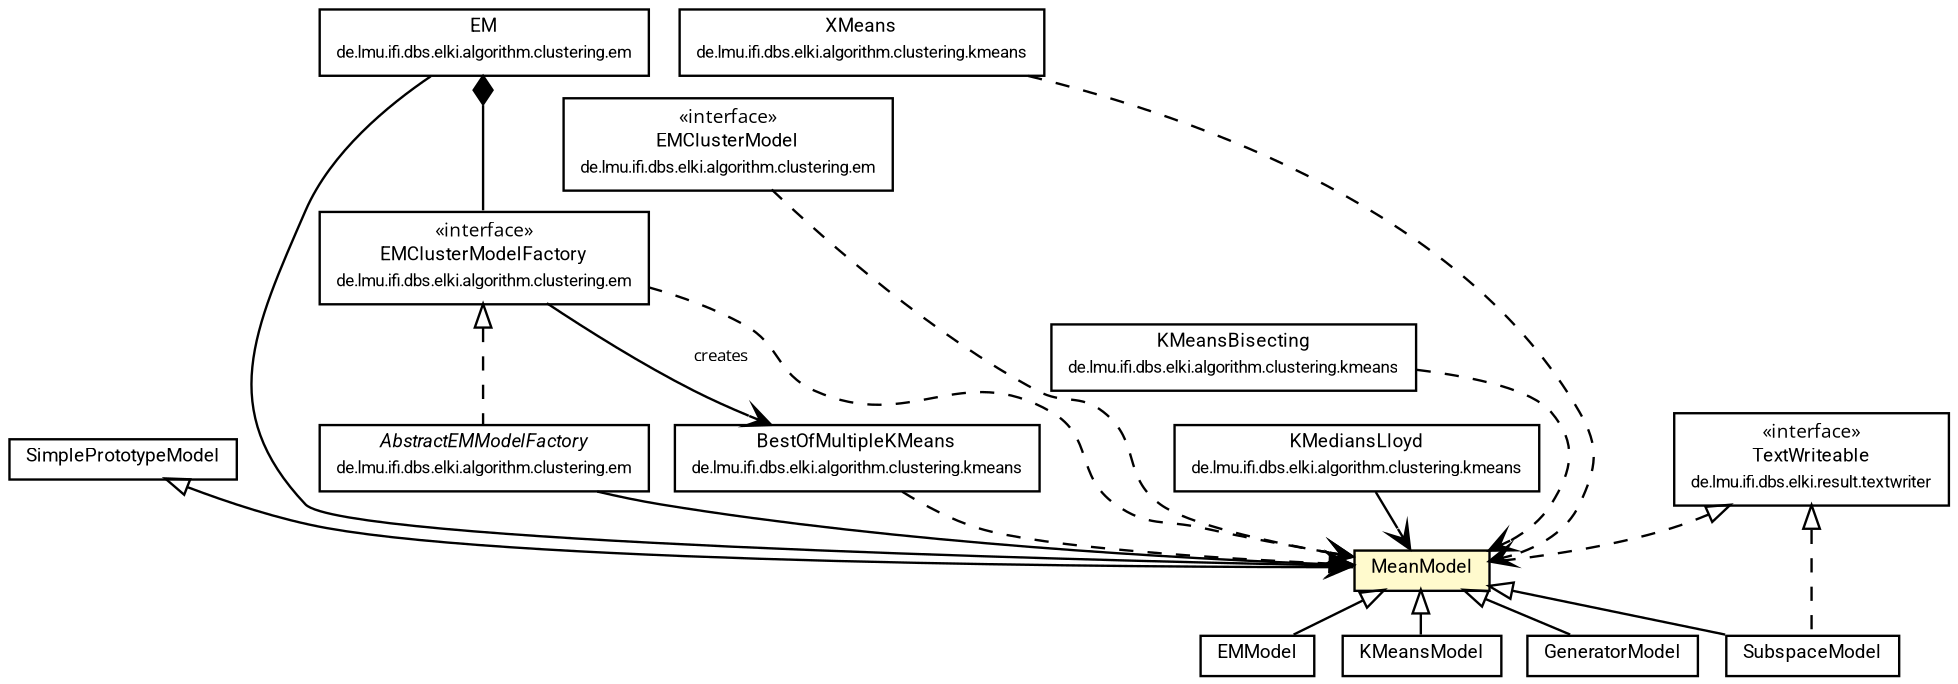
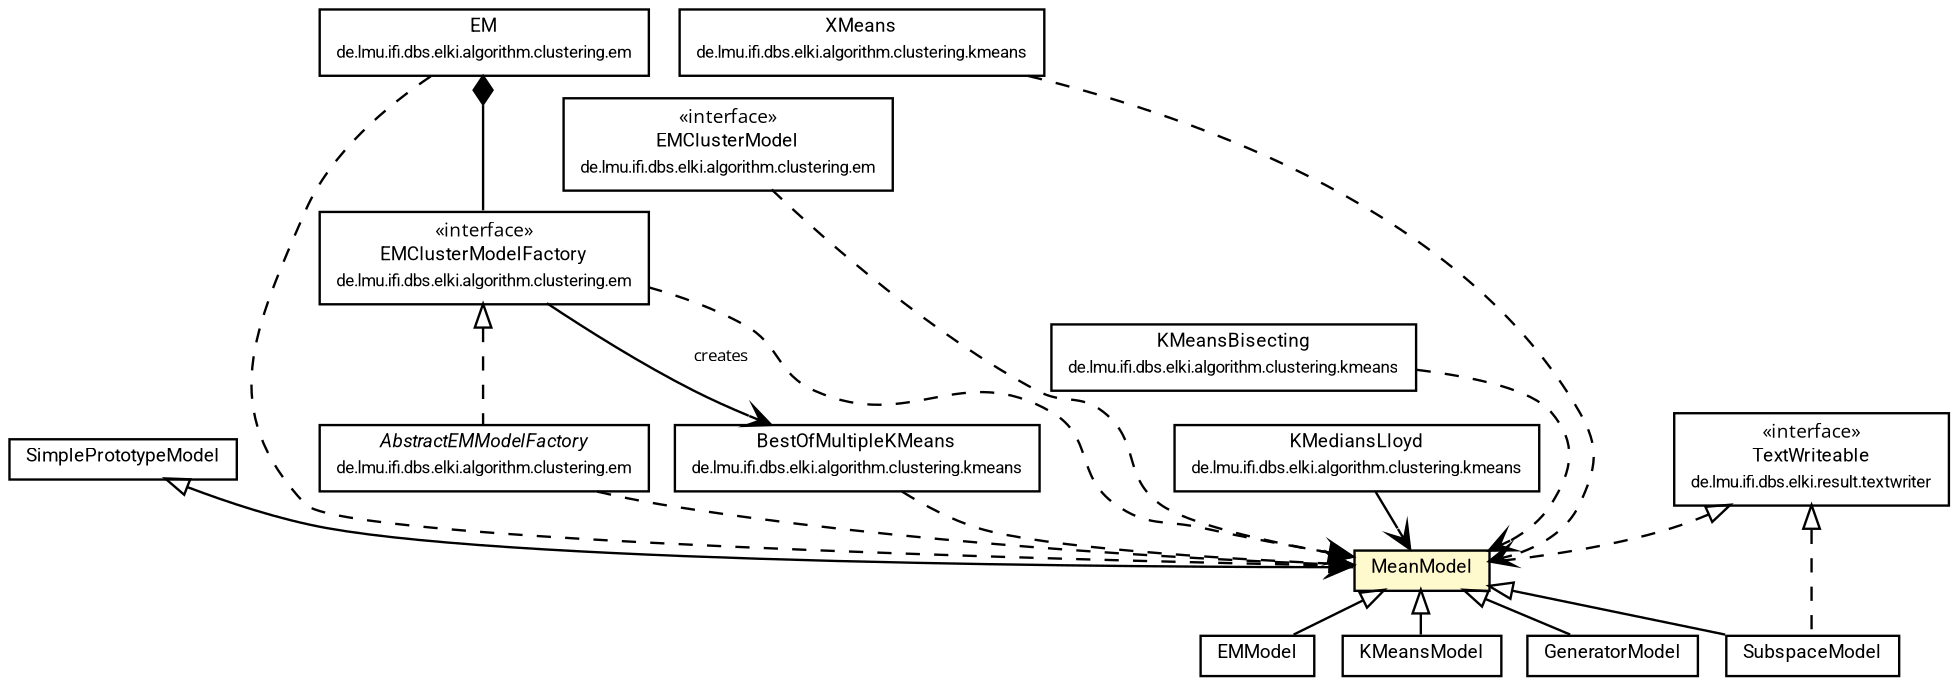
(1033, 388) -> (1033, 388)
(336, 514) -> (336, 514)
(962, 541) -> (962, 541)
